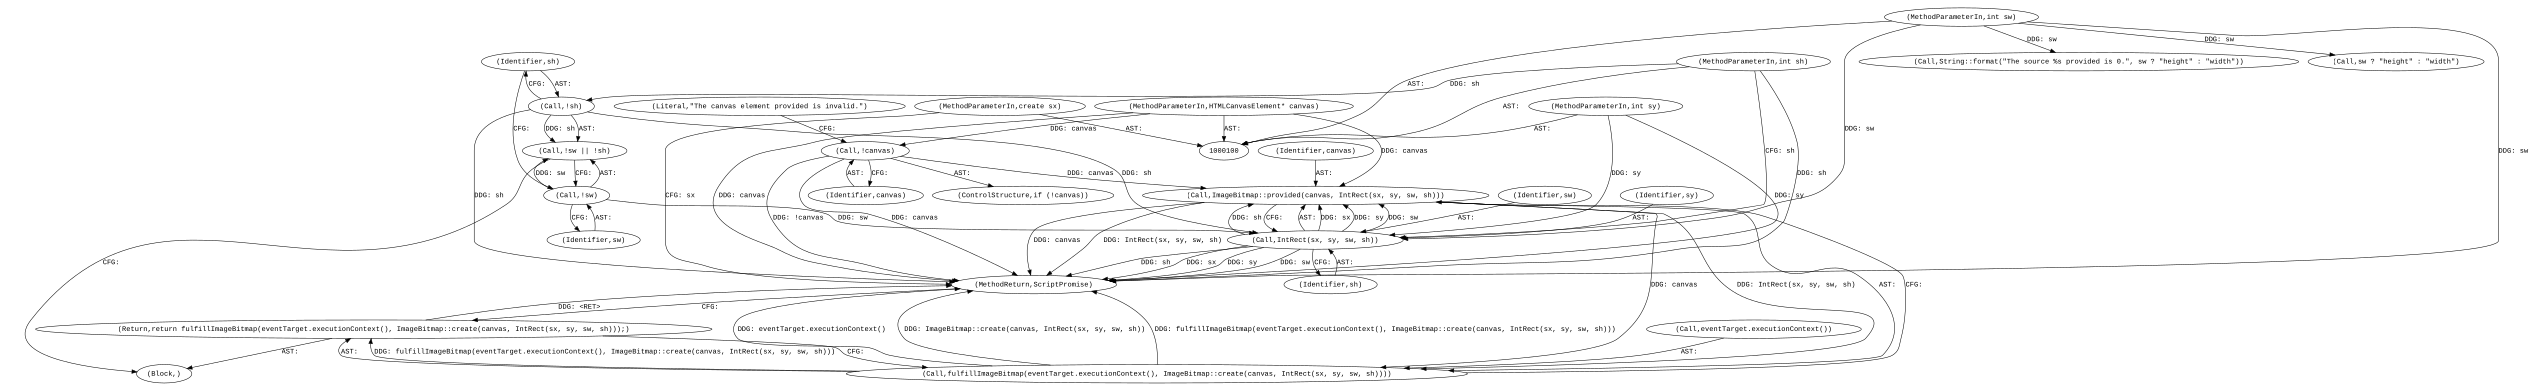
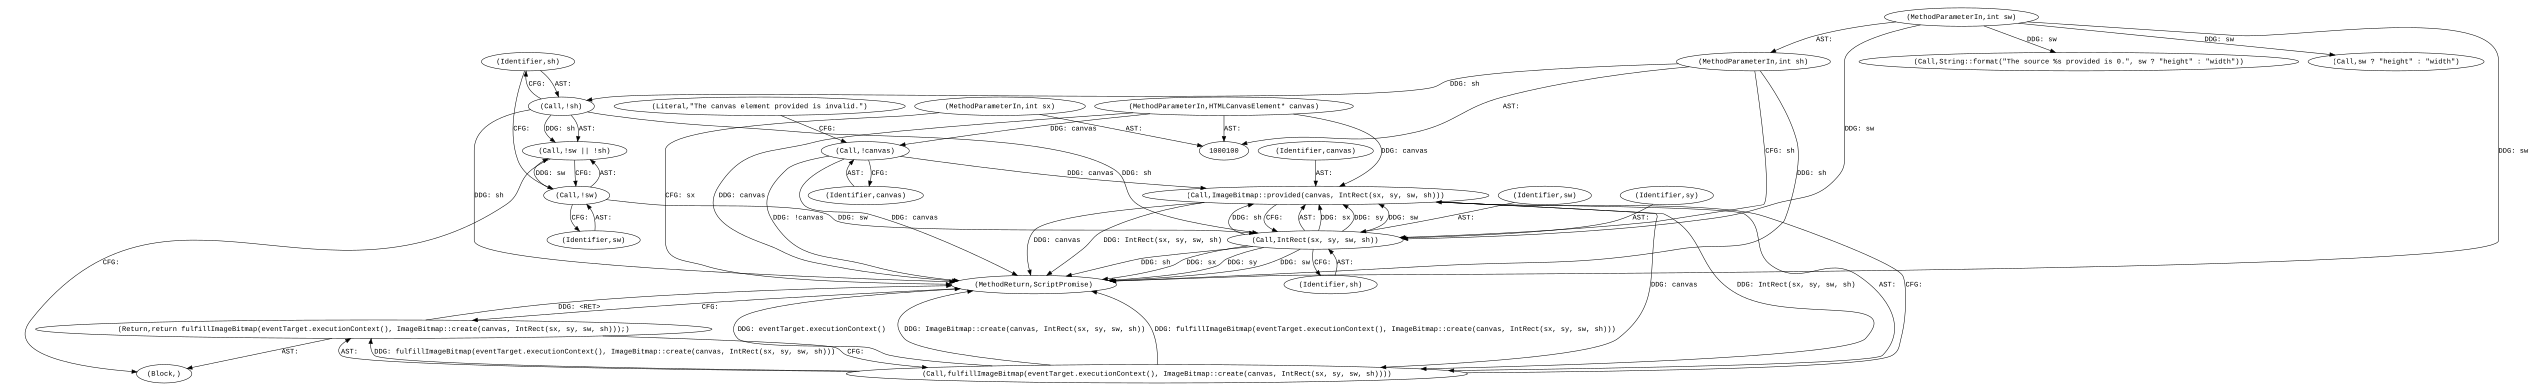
(1561, 49) -> (1834, 31)
(1000, 106) -> (1000, 106)
(1606, 106) -> none
(1023, 195) -> none
(1754, 329) -> none
